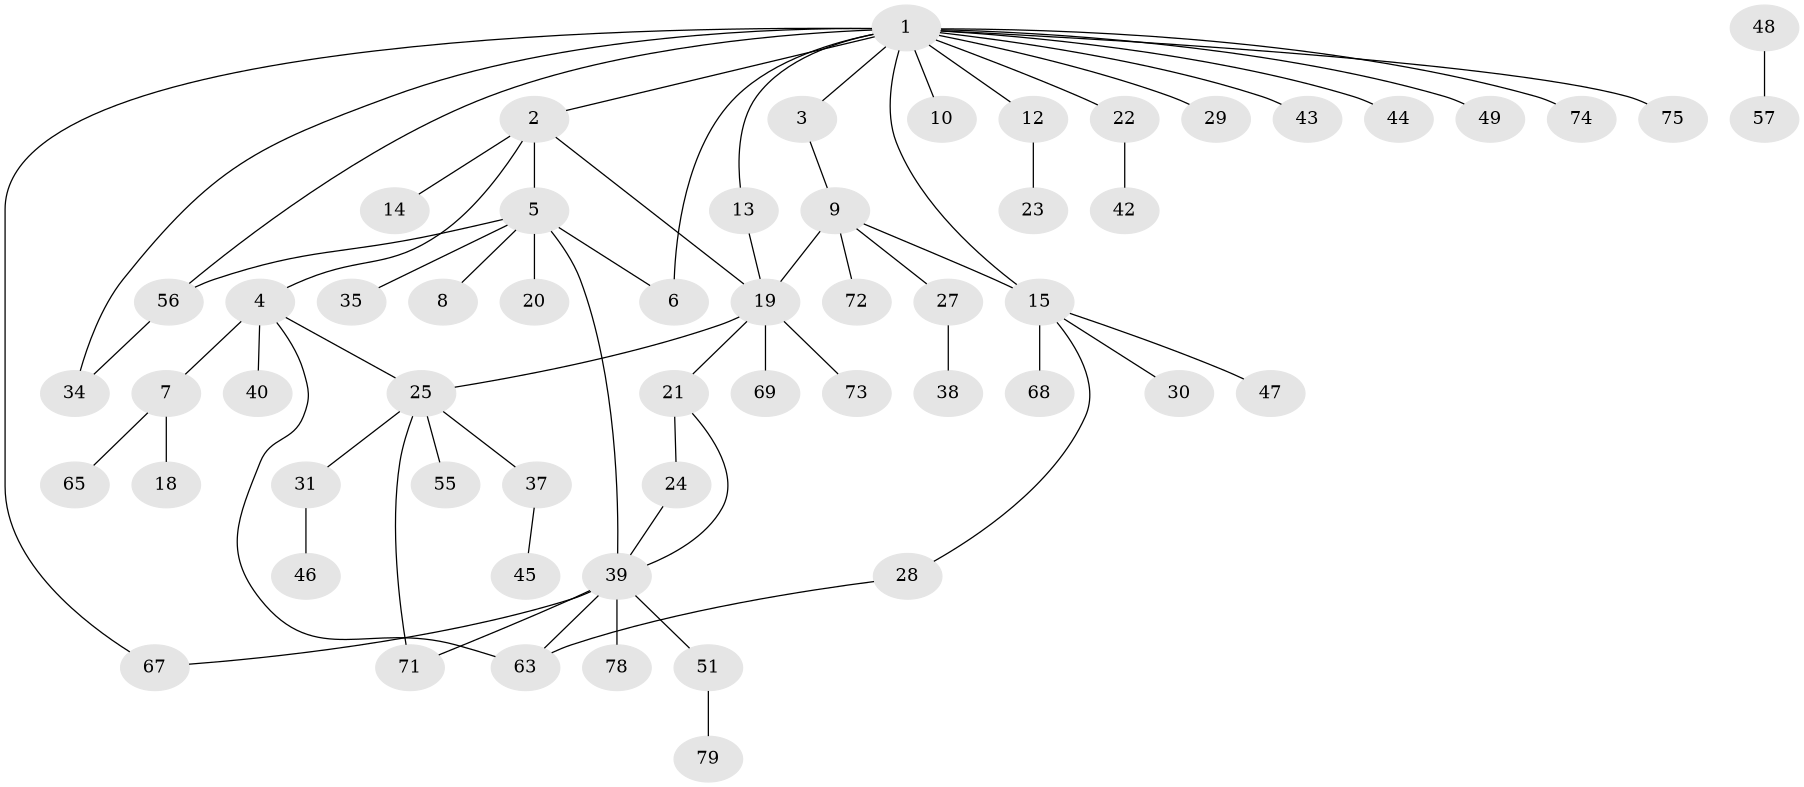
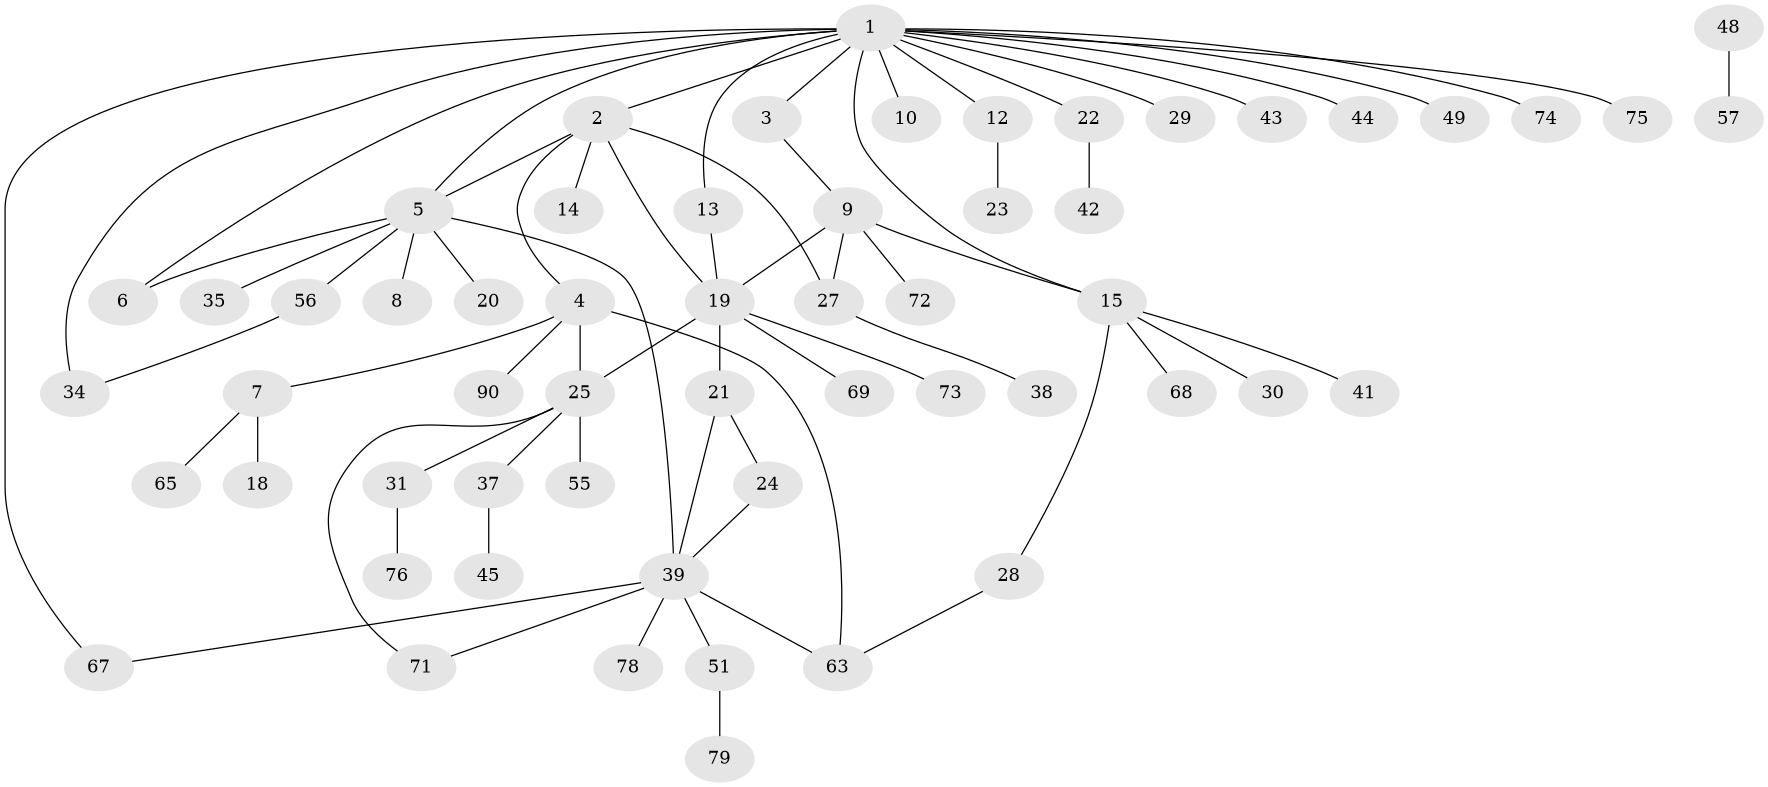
(506, 91) -> (619, 70)
none -> (744, 180)
(258, 394) -> (489, 394)
(1271, 394) -> (1365, 394)
(306, 576) -> (397, 576)
